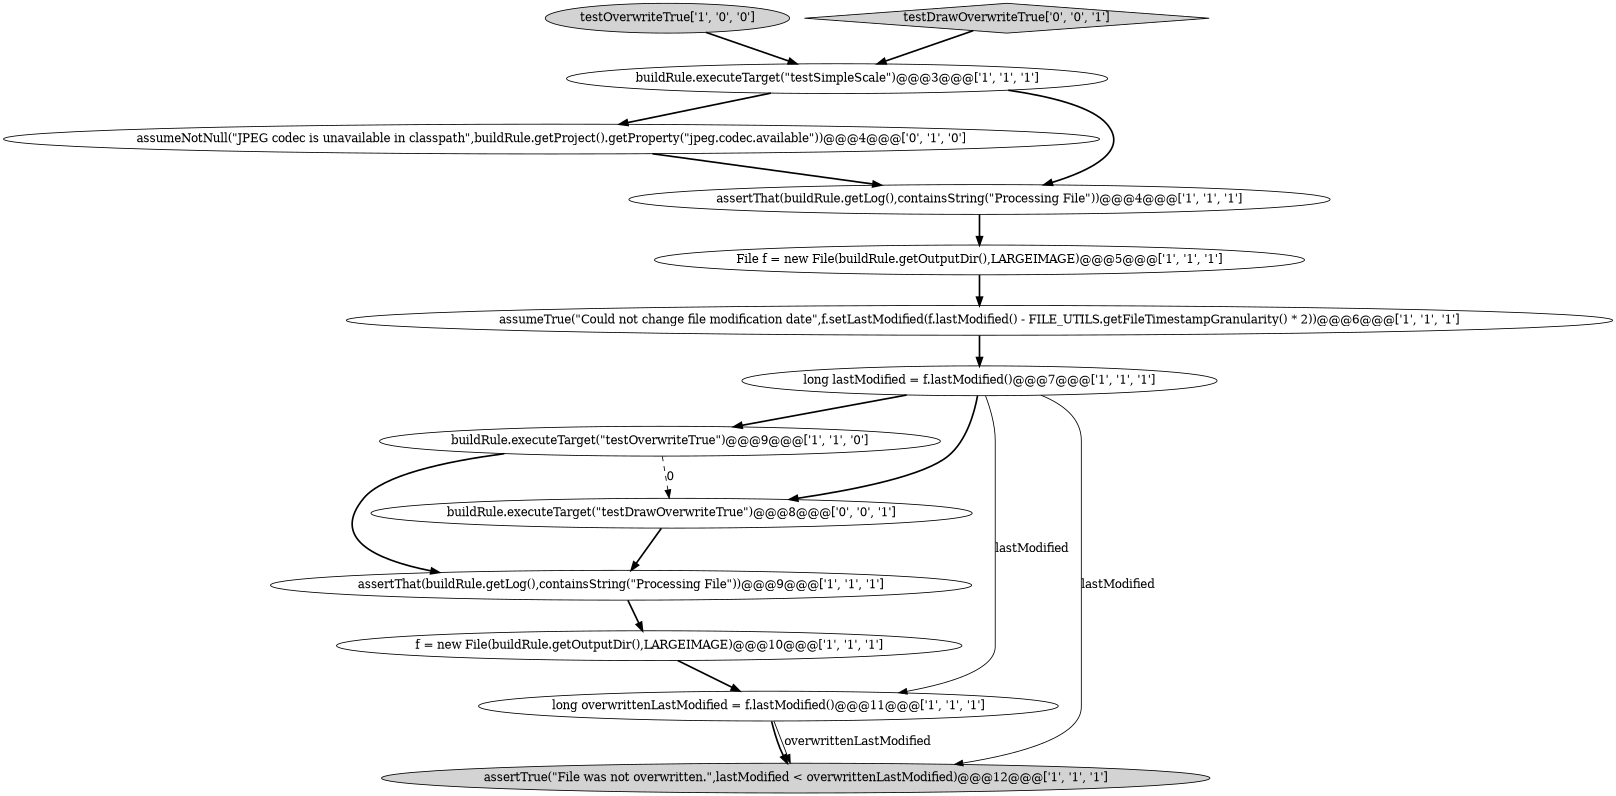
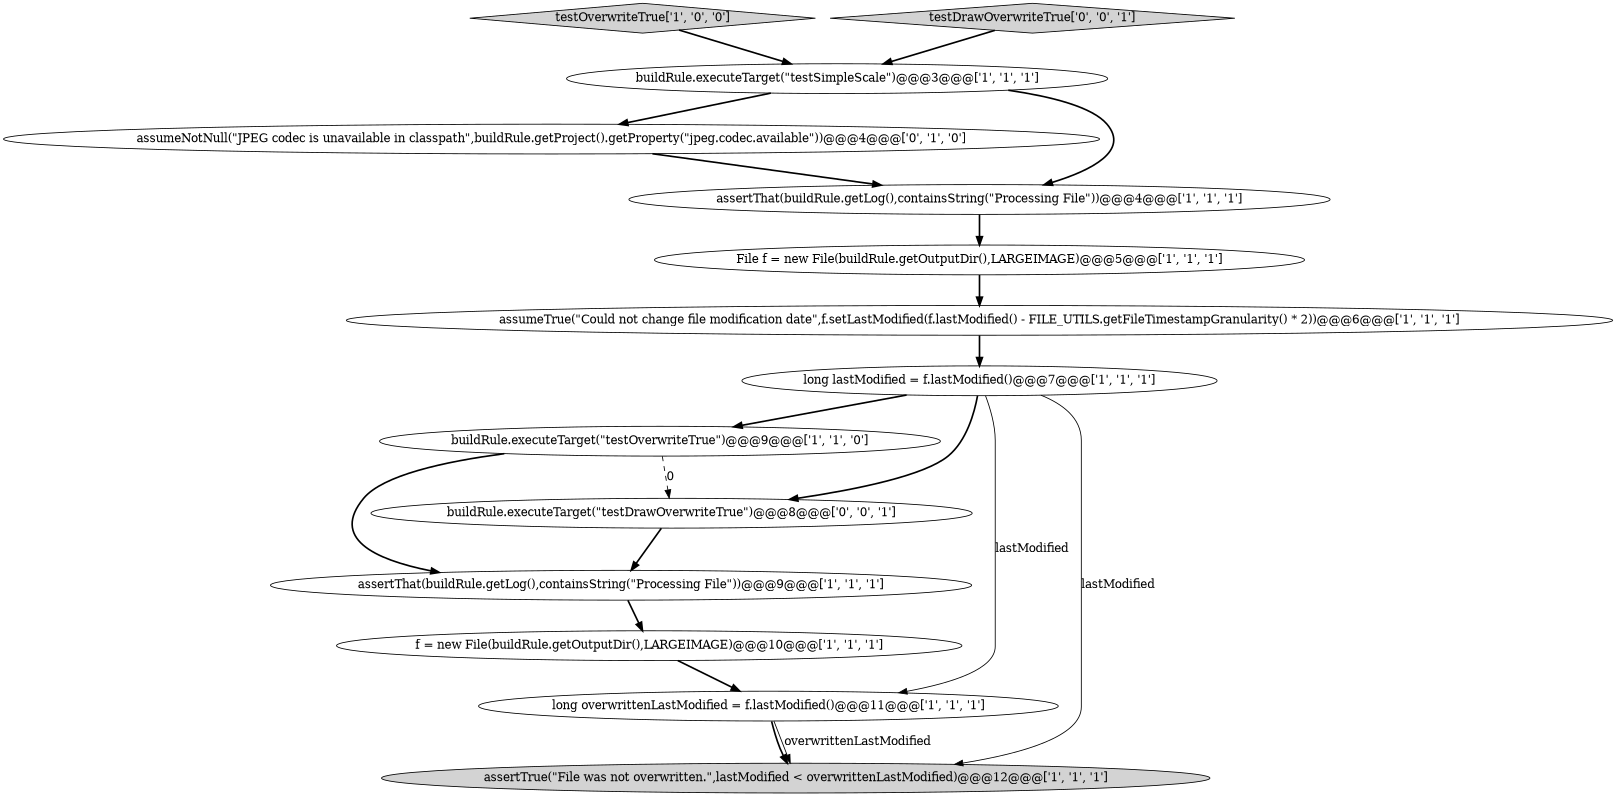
(667, 18) -> (643, 18)
